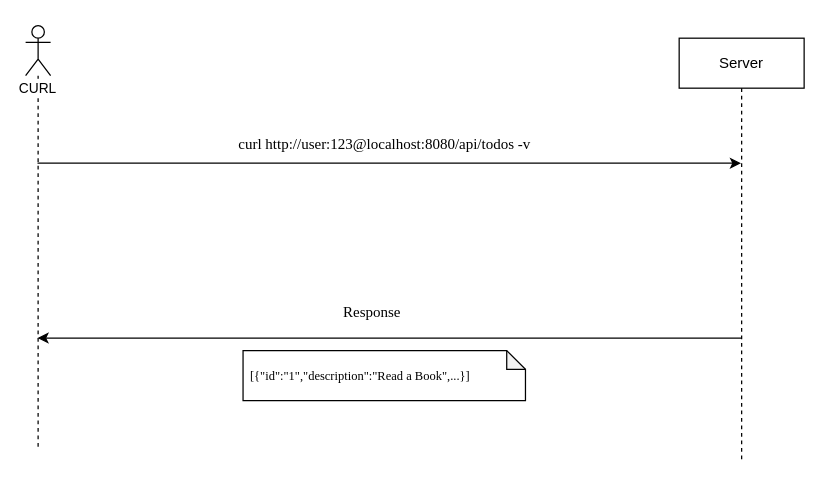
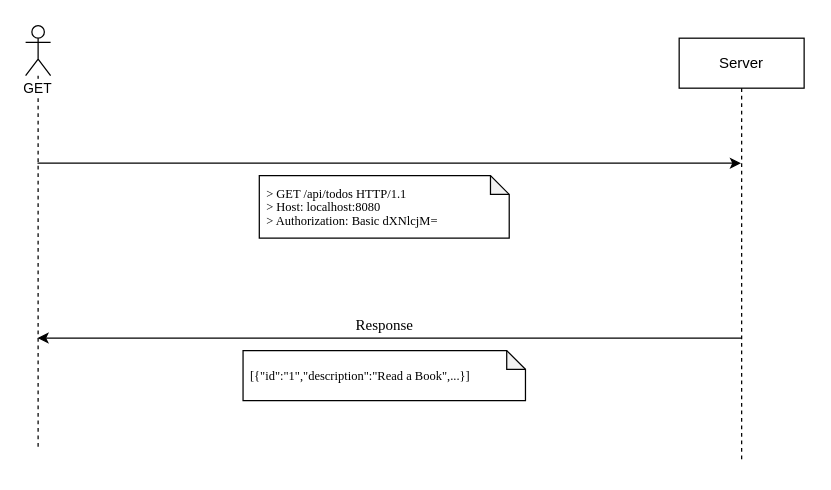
(38, 97) -> (38, 97)
(384, 144) -> none
none -> (384, 207)
(372, 313) -> (384, 326)
